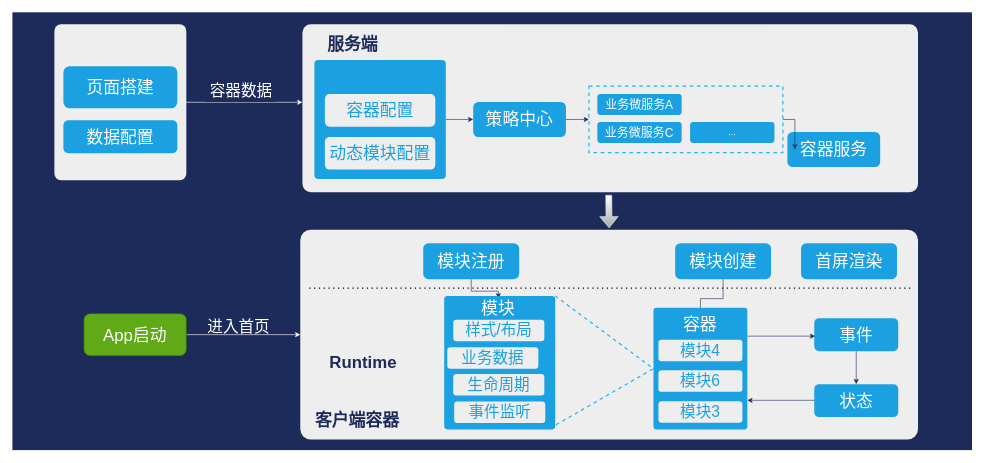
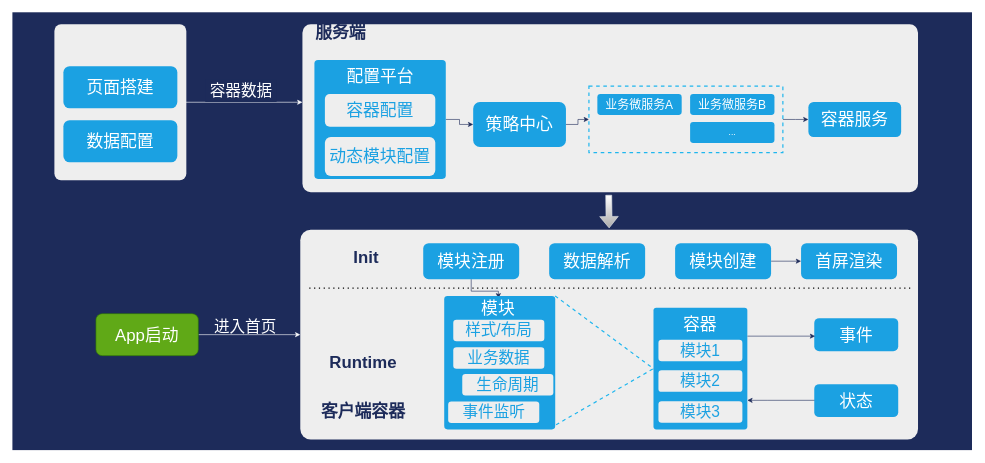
(353, 45) -> (341, 33)
none -> (380, 76)
none -> (732, 105)
(520, 119) -> (520, 125)
(640, 133) -> none
(120, 137) -> (120, 141)
(834, 149) -> (855, 119)
(380, 153) -> (380, 156)
none -> (366, 257)
none -> (597, 261)
(717, 299) -> (795, 261)
(135, 335) -> (147, 335)
(701, 351) -> (701, 351)
(493, 358) -> (499, 358)
(857, 378) -> none
(701, 381) -> (701, 381)
(499, 385) -> (508, 385)
(500, 412) -> (494, 412)
(357, 420) -> (363, 411)
